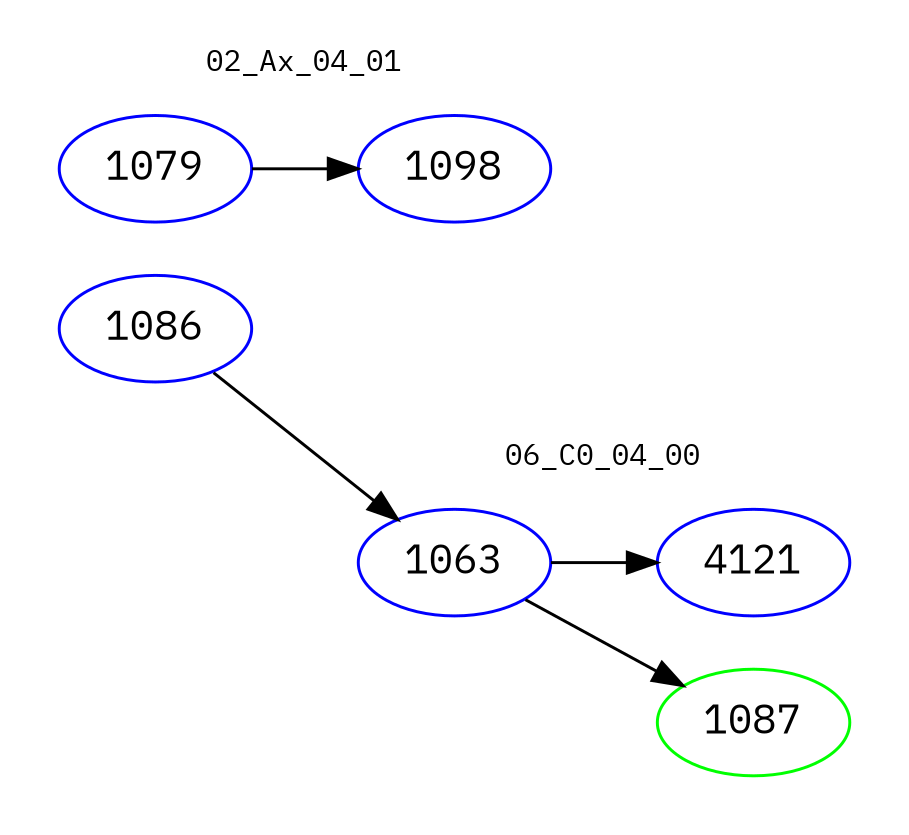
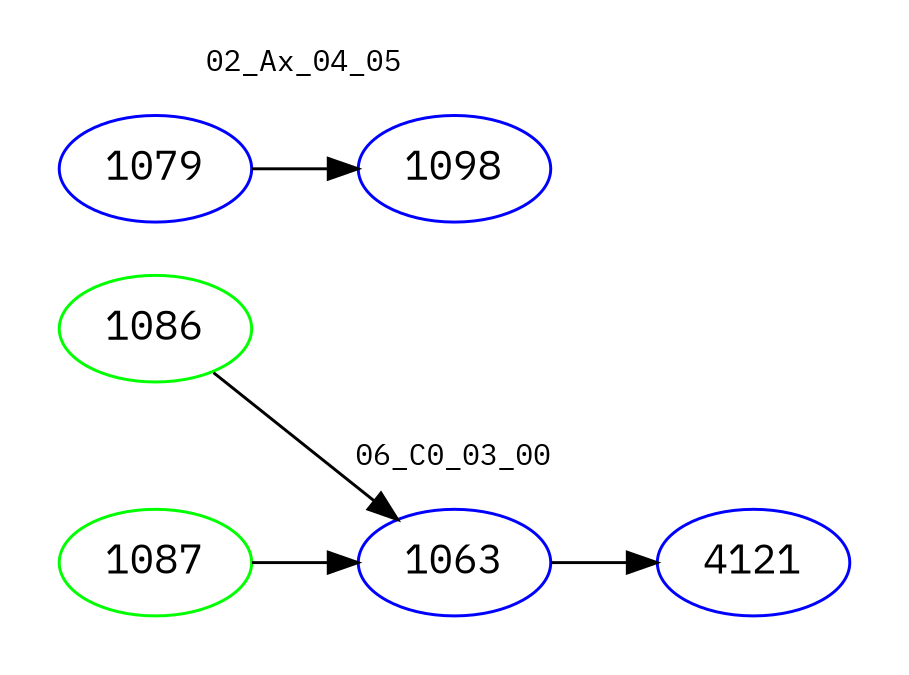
(305, 64) -> (305, 64)
(155, 329) -> (155, 329)
(604, 457) -> (455, 457)
(591, 635) -> (290, 563)
